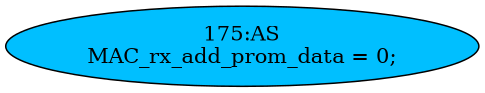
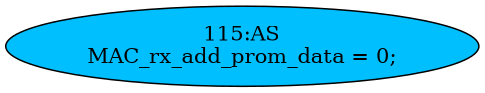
(242, 46) -> (242, 46)
